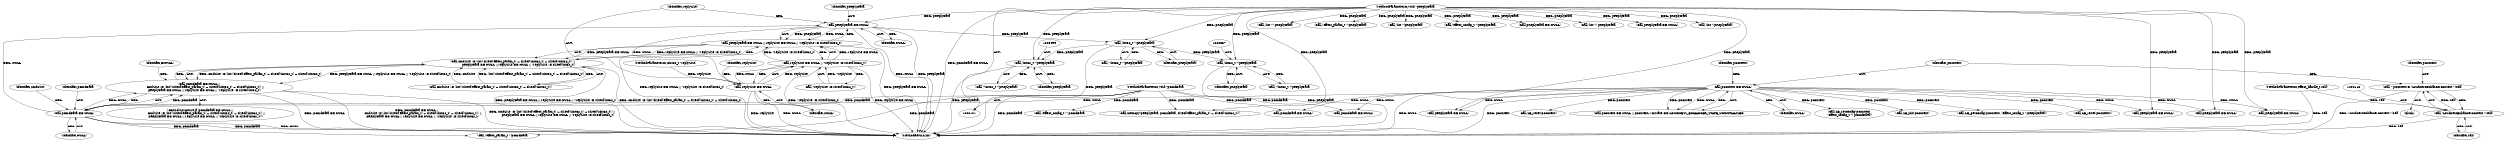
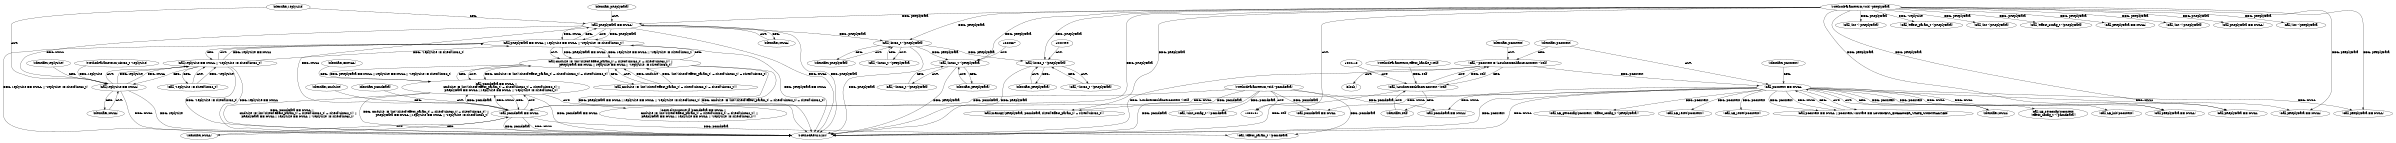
(1392, 16) -> (1911, 16)
(968, 63) -> (1140, 63)
none -> (1645, 78)
(1060, 114) -> (1203, 114)
(1783, 132) -> none
